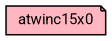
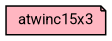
(56, 20) -> (56, 20)
